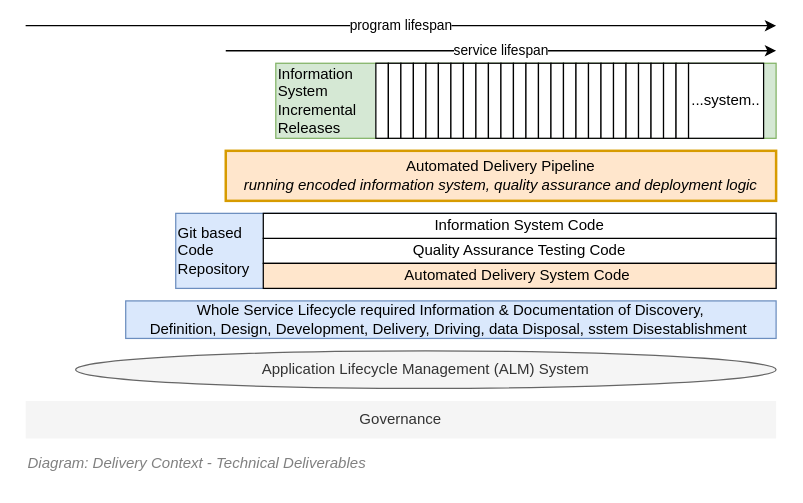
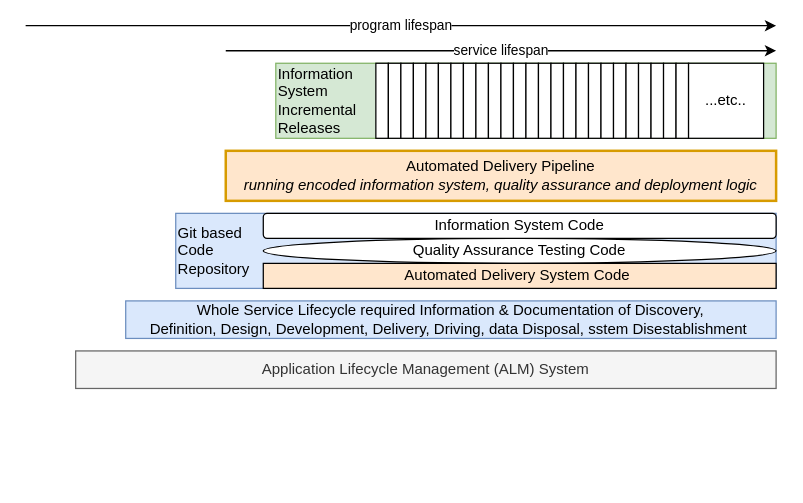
(726, 101) -> (726, 101)
(519, 226) -> (519, 226)
(519, 251) -> (519, 251)
(426, 369) -> (426, 369)
(401, 419) -> none
(401, 463) -> none
